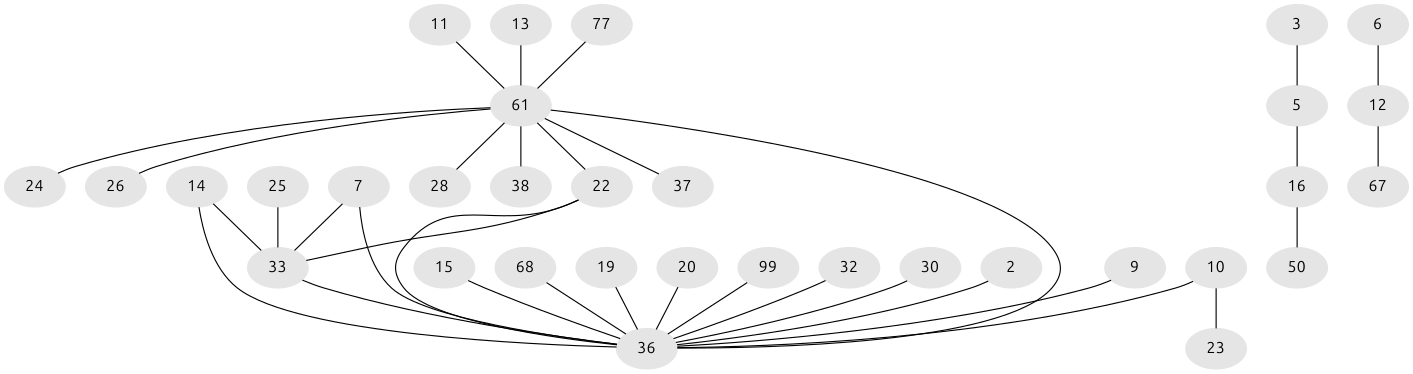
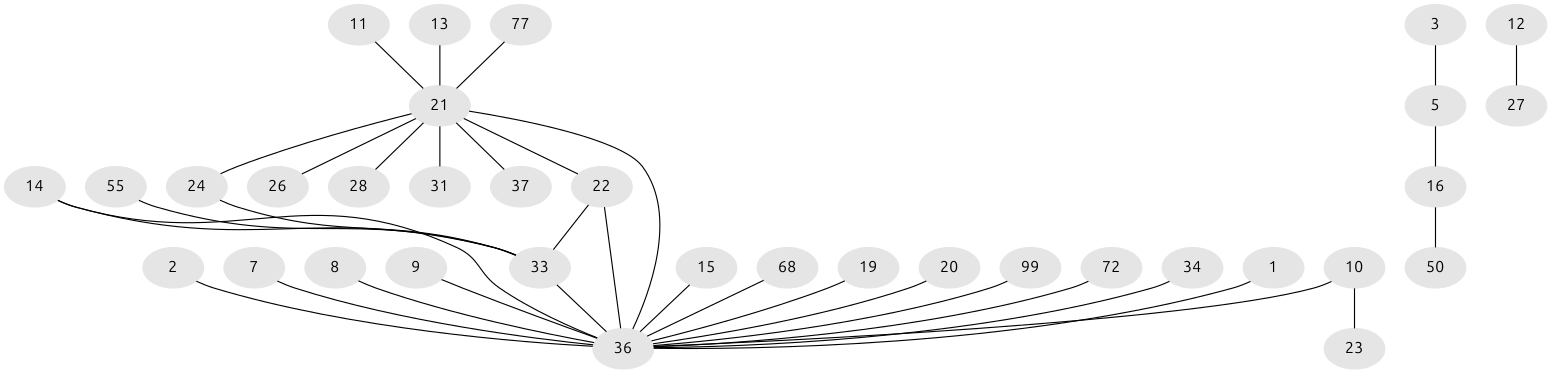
(1378, 25) -> none
(521, 106) -> (440, 106)
(278, 187) -> (116, 187)
(521, 187) -> (440, 187)
(1378, 187) -> (1516, 106)
(319, 227) -> (368, 228)
none -> (335, 268)
(849, 268) -> (1112, 268)
(930, 268) -> (1192, 268)
none -> (1274, 268)
